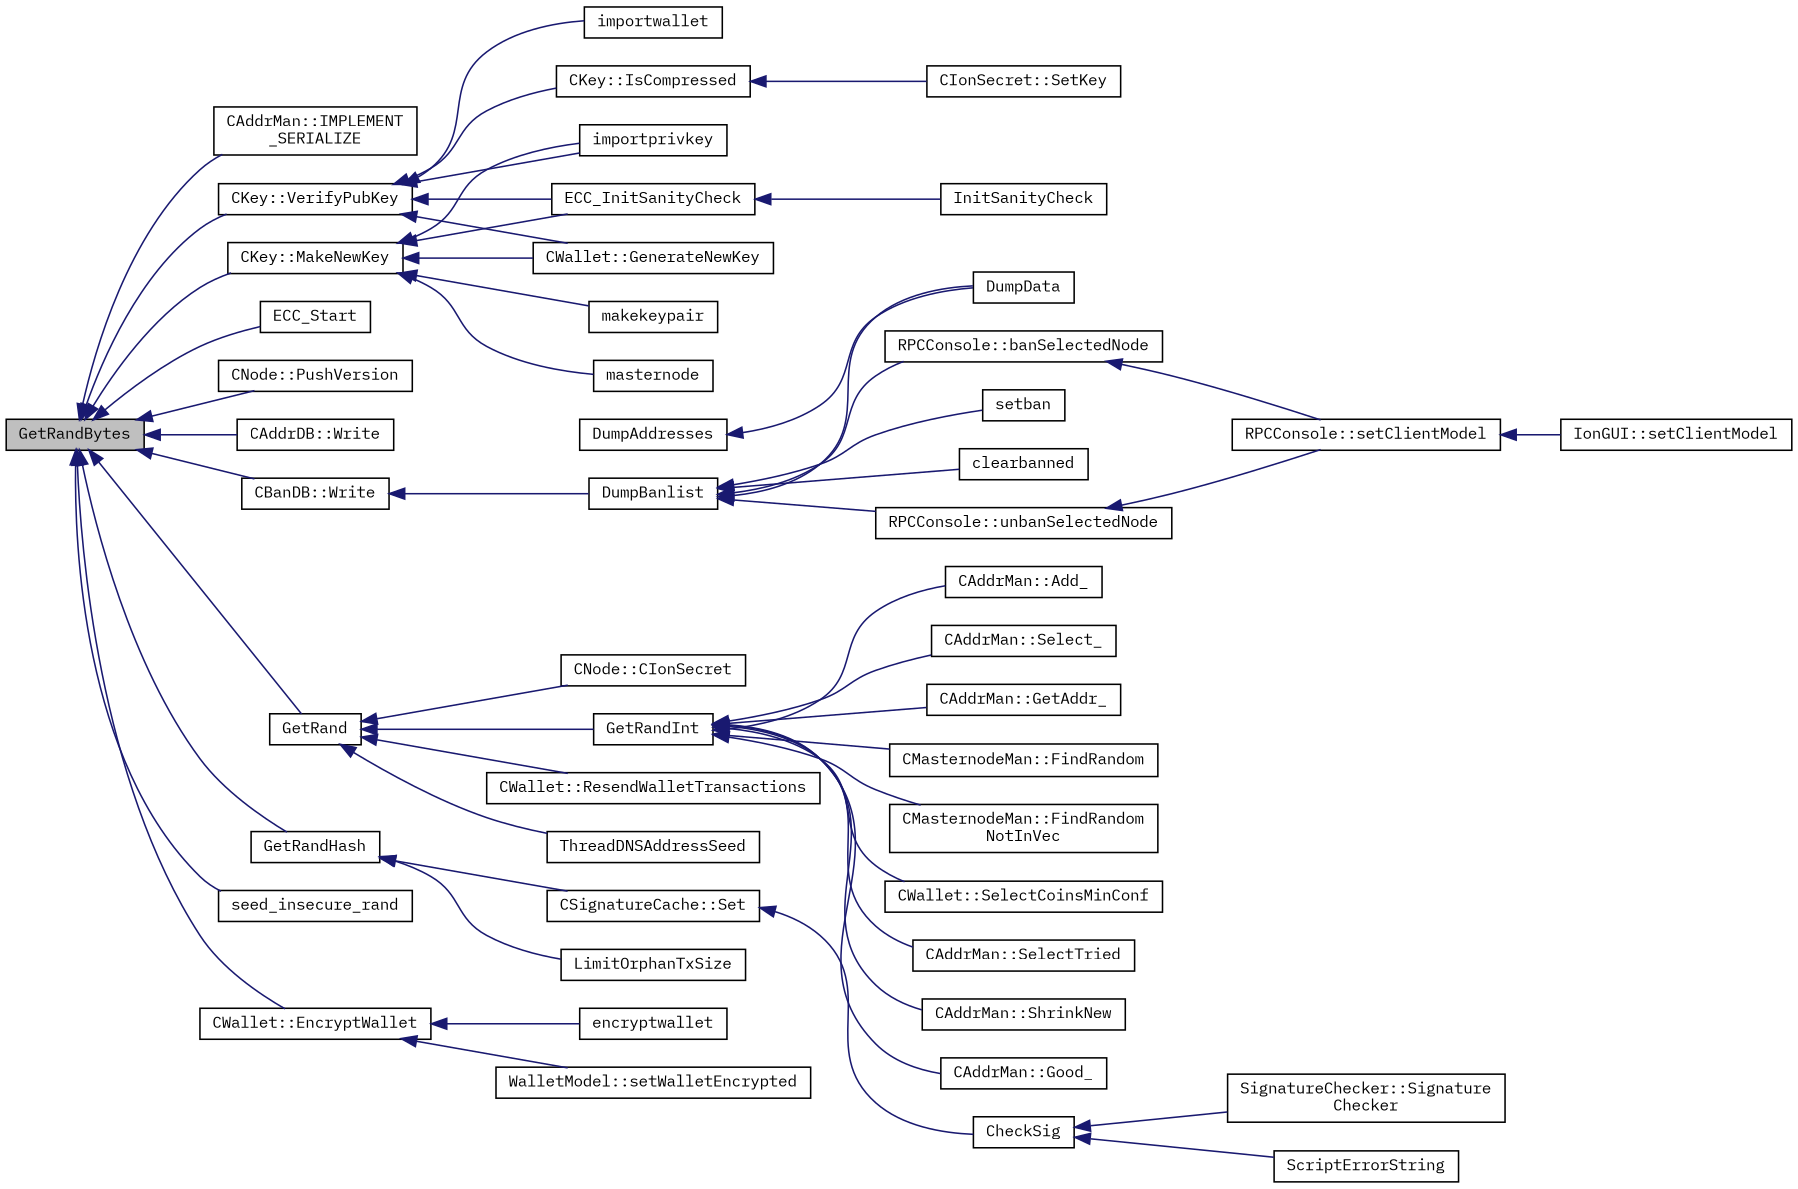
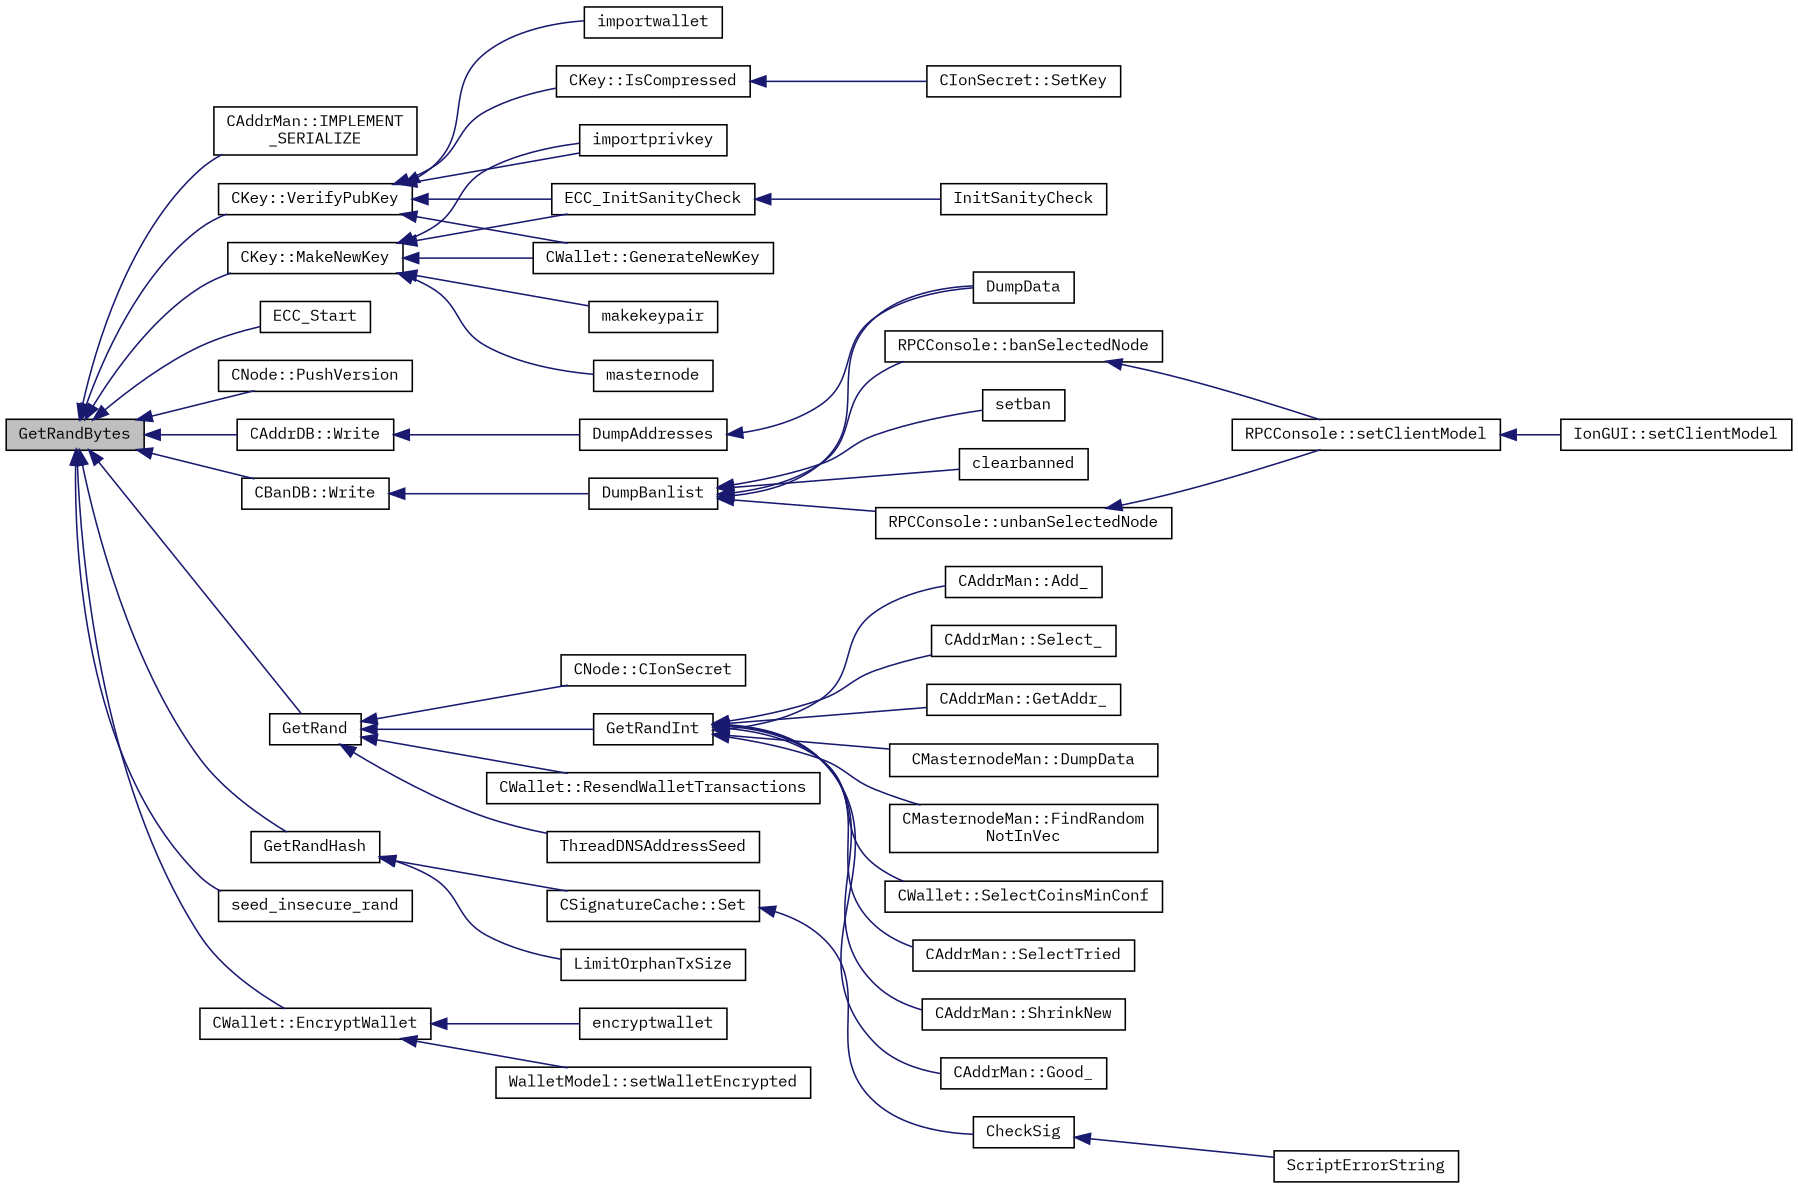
none -> (495, 435)
(1024, 760) -> (1024, 760)
(1366, 1098) -> none
